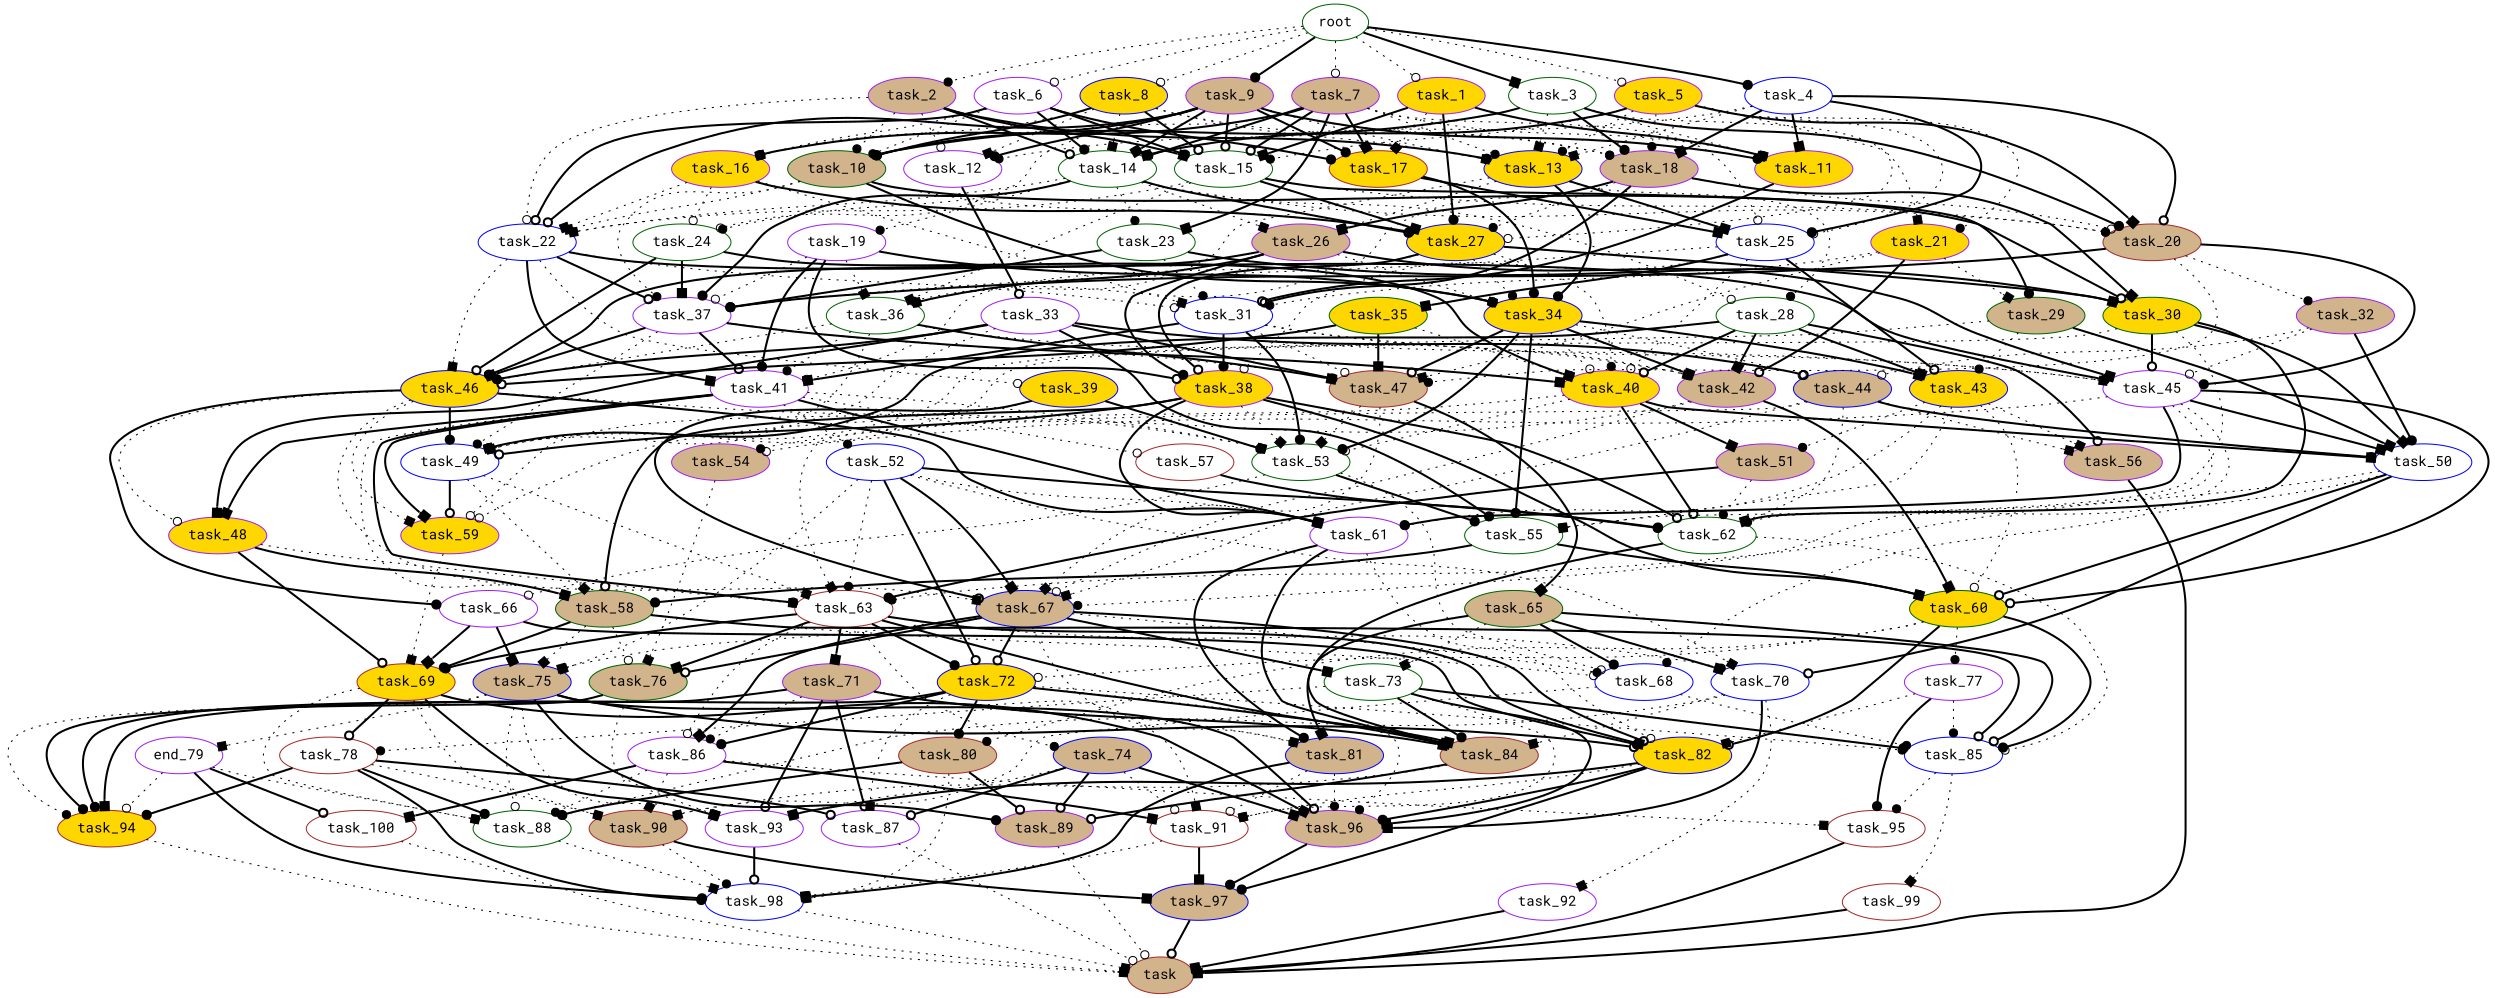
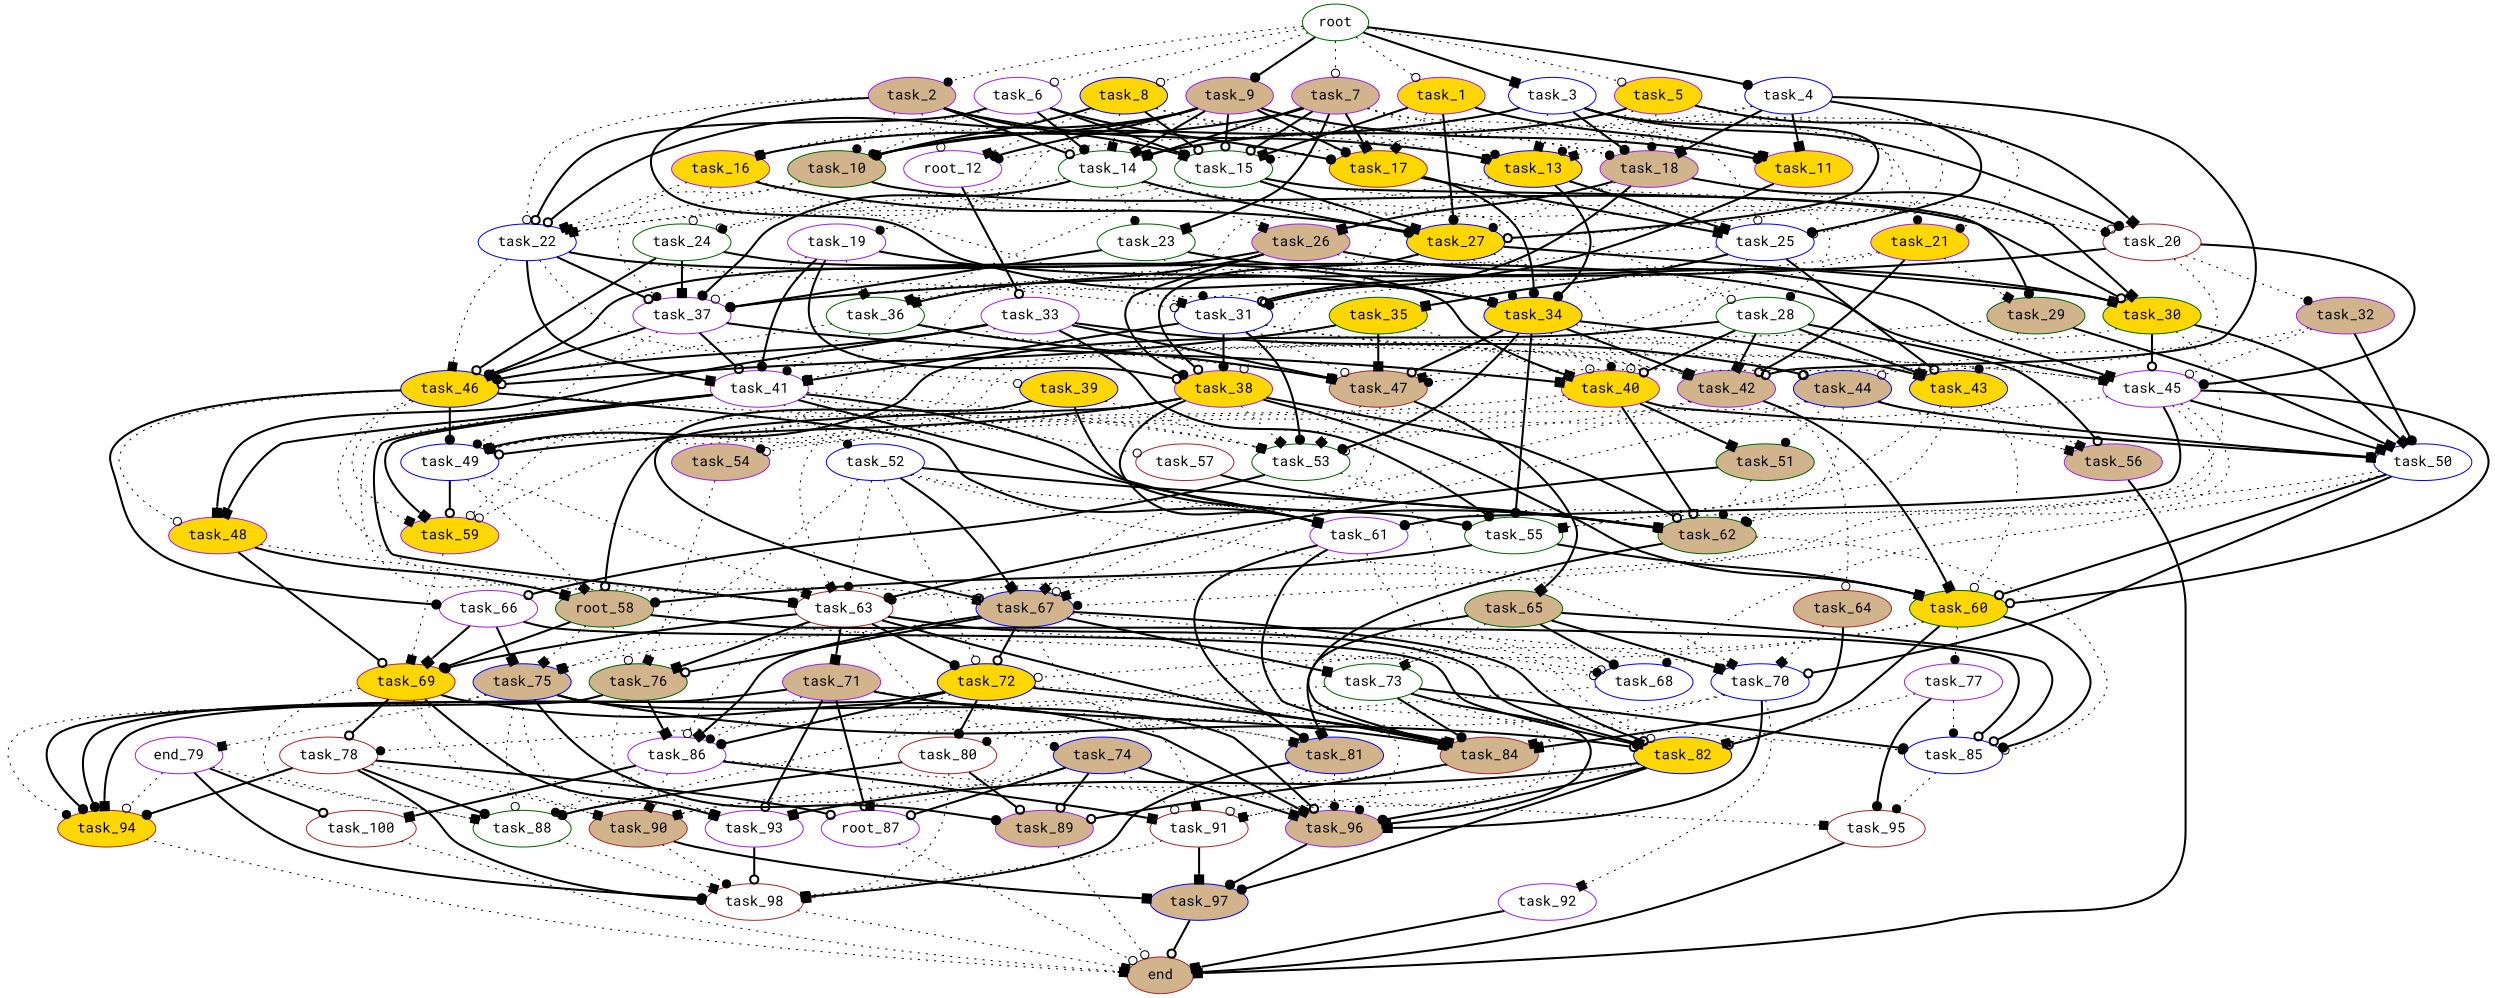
(1552, 96) -> (1552, 96)
(2038, 108) -> (2255, 259)
(1773, 125) -> (1773, 125)
(953, 169) -> (953, 169)
none -> (1867, 178)
(2152, 242) -> (2152, 242)
(1046, 250) -> (940, 249)
(1181, 424) -> (1181, 424)
(1854, 428) -> (1800, 429)
(1765, 462) -> (1765, 462)
(2290, 470) -> (1097, 467)
(1403, 497) -> (1248, 507)
(899, 535) -> (899, 535)
(1707, 535) -> (1707, 535)
(929, 568) -> (929, 568)
(605, 609) -> (605, 609)
none -> (1842, 609)
none -> (655, 714)
(1785, 720) -> none
(948, 755) -> (948, 755)
(870, 829) -> (870, 829)
(754, 902) -> (754, 902)
(1891, 902) -> none
(1160, 975) -> (1160, 975)
